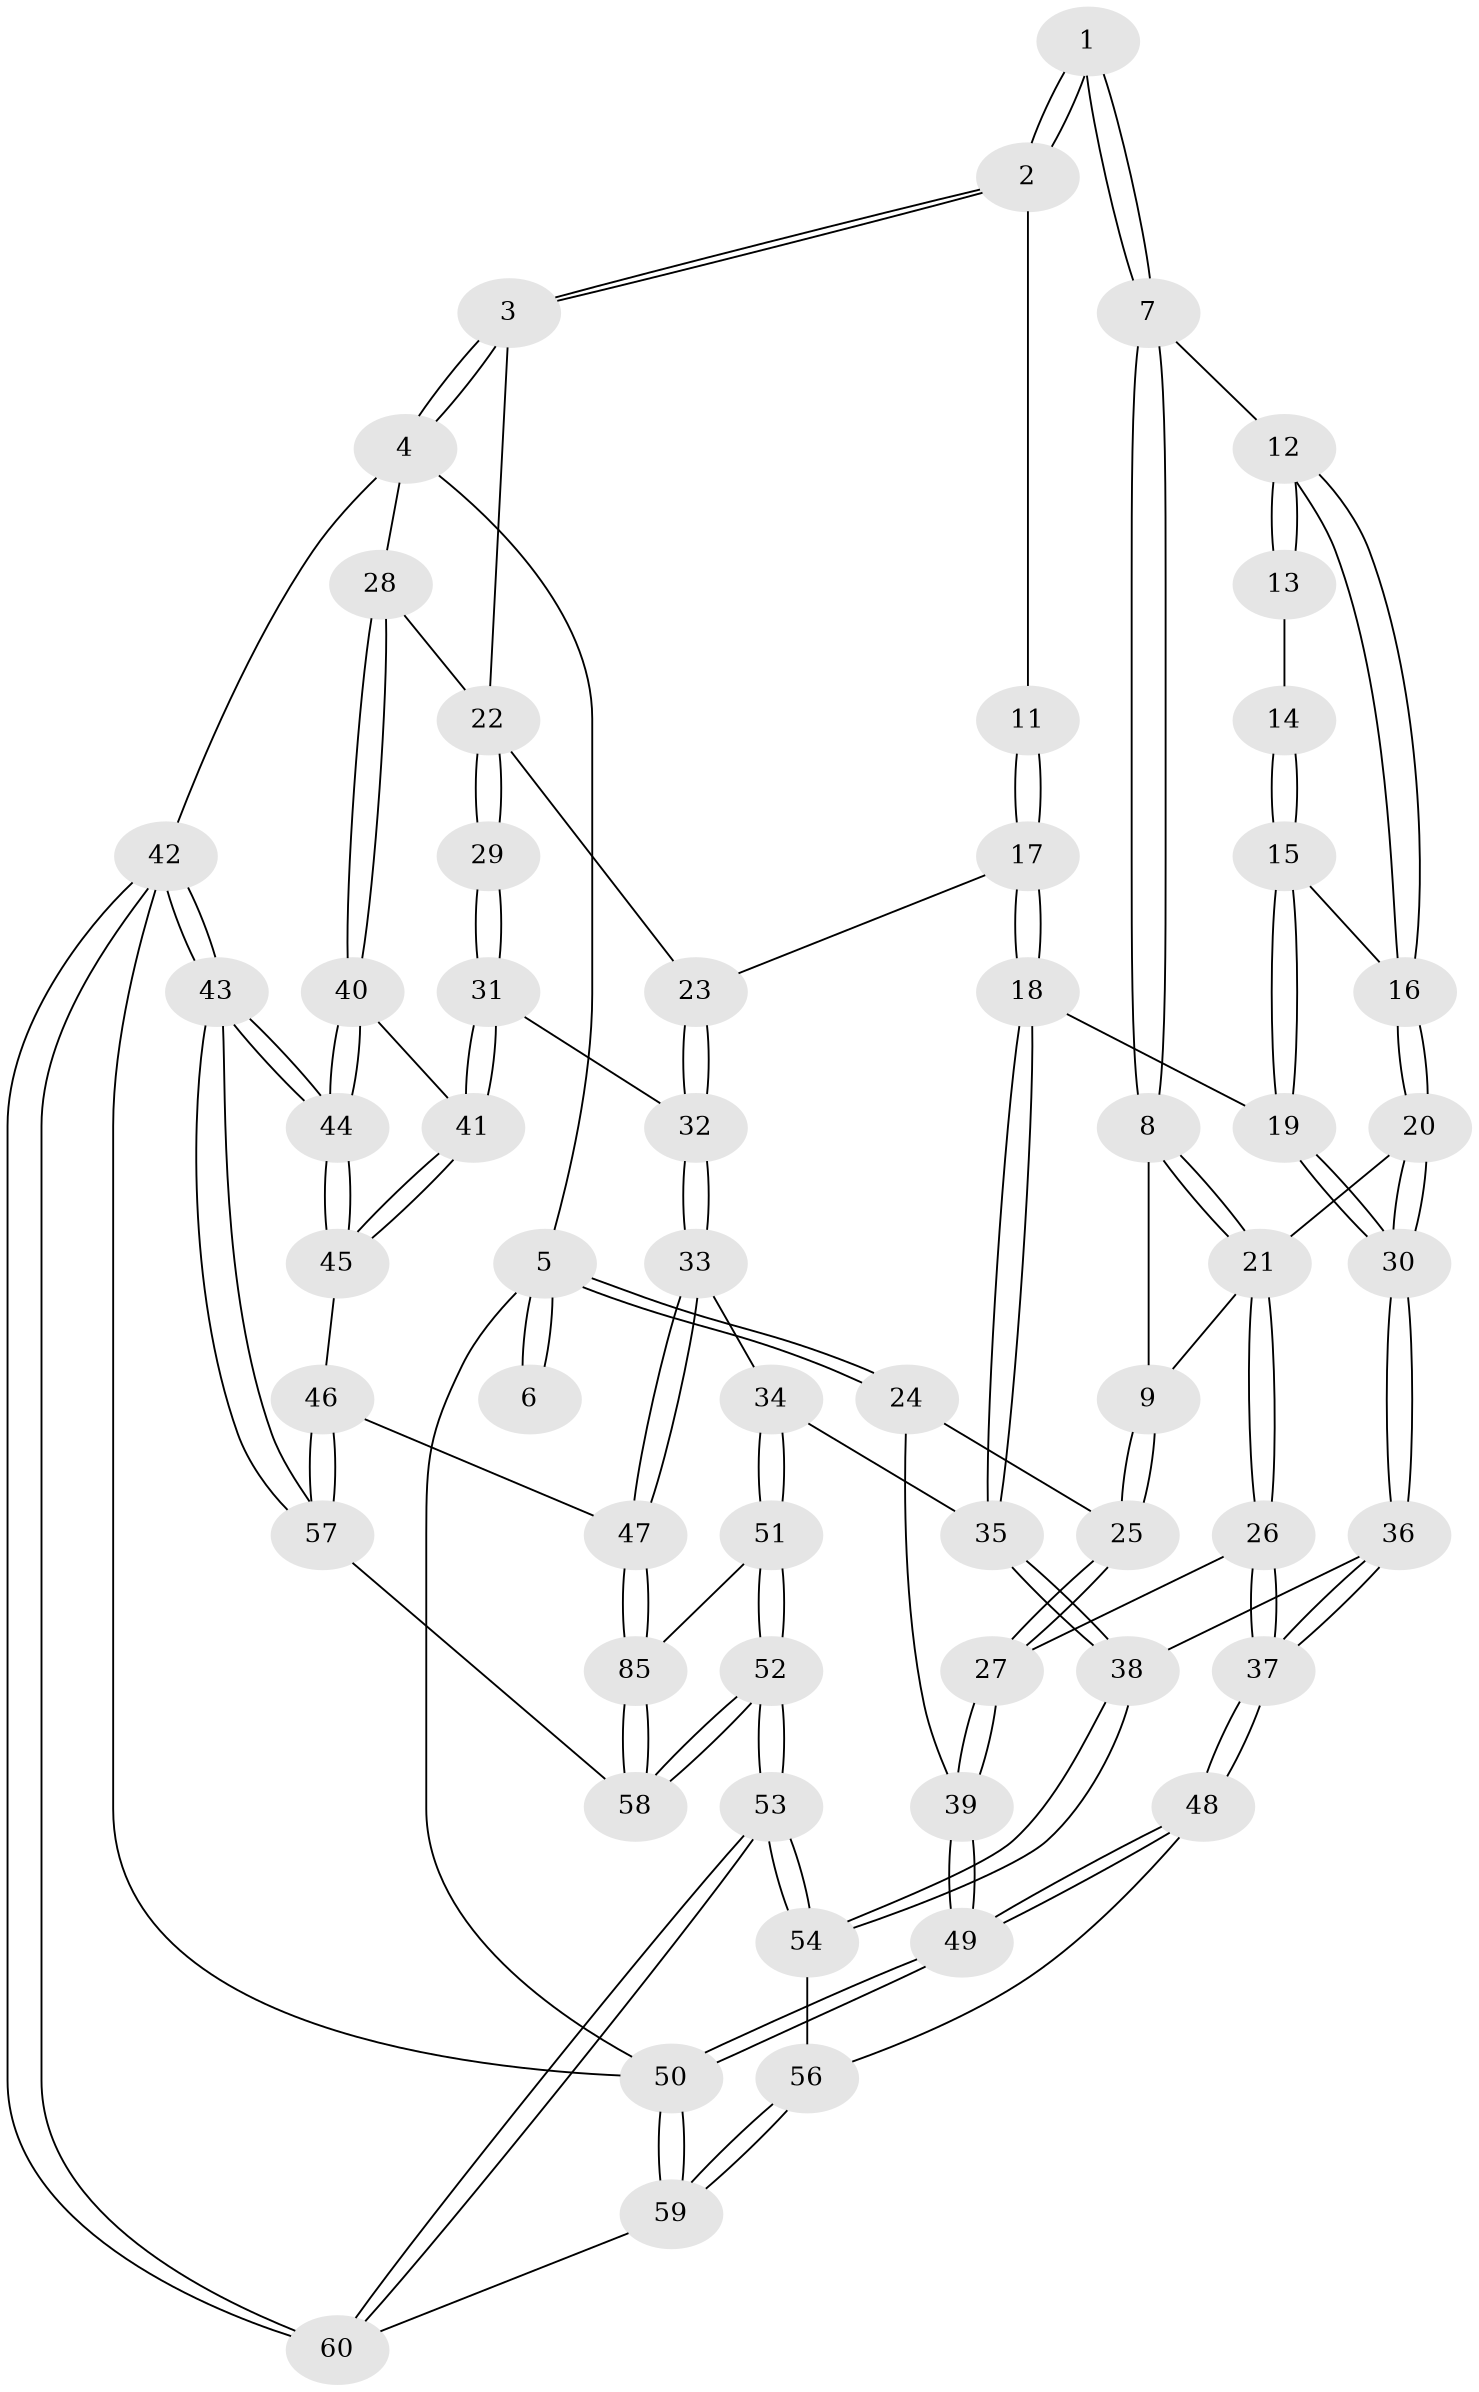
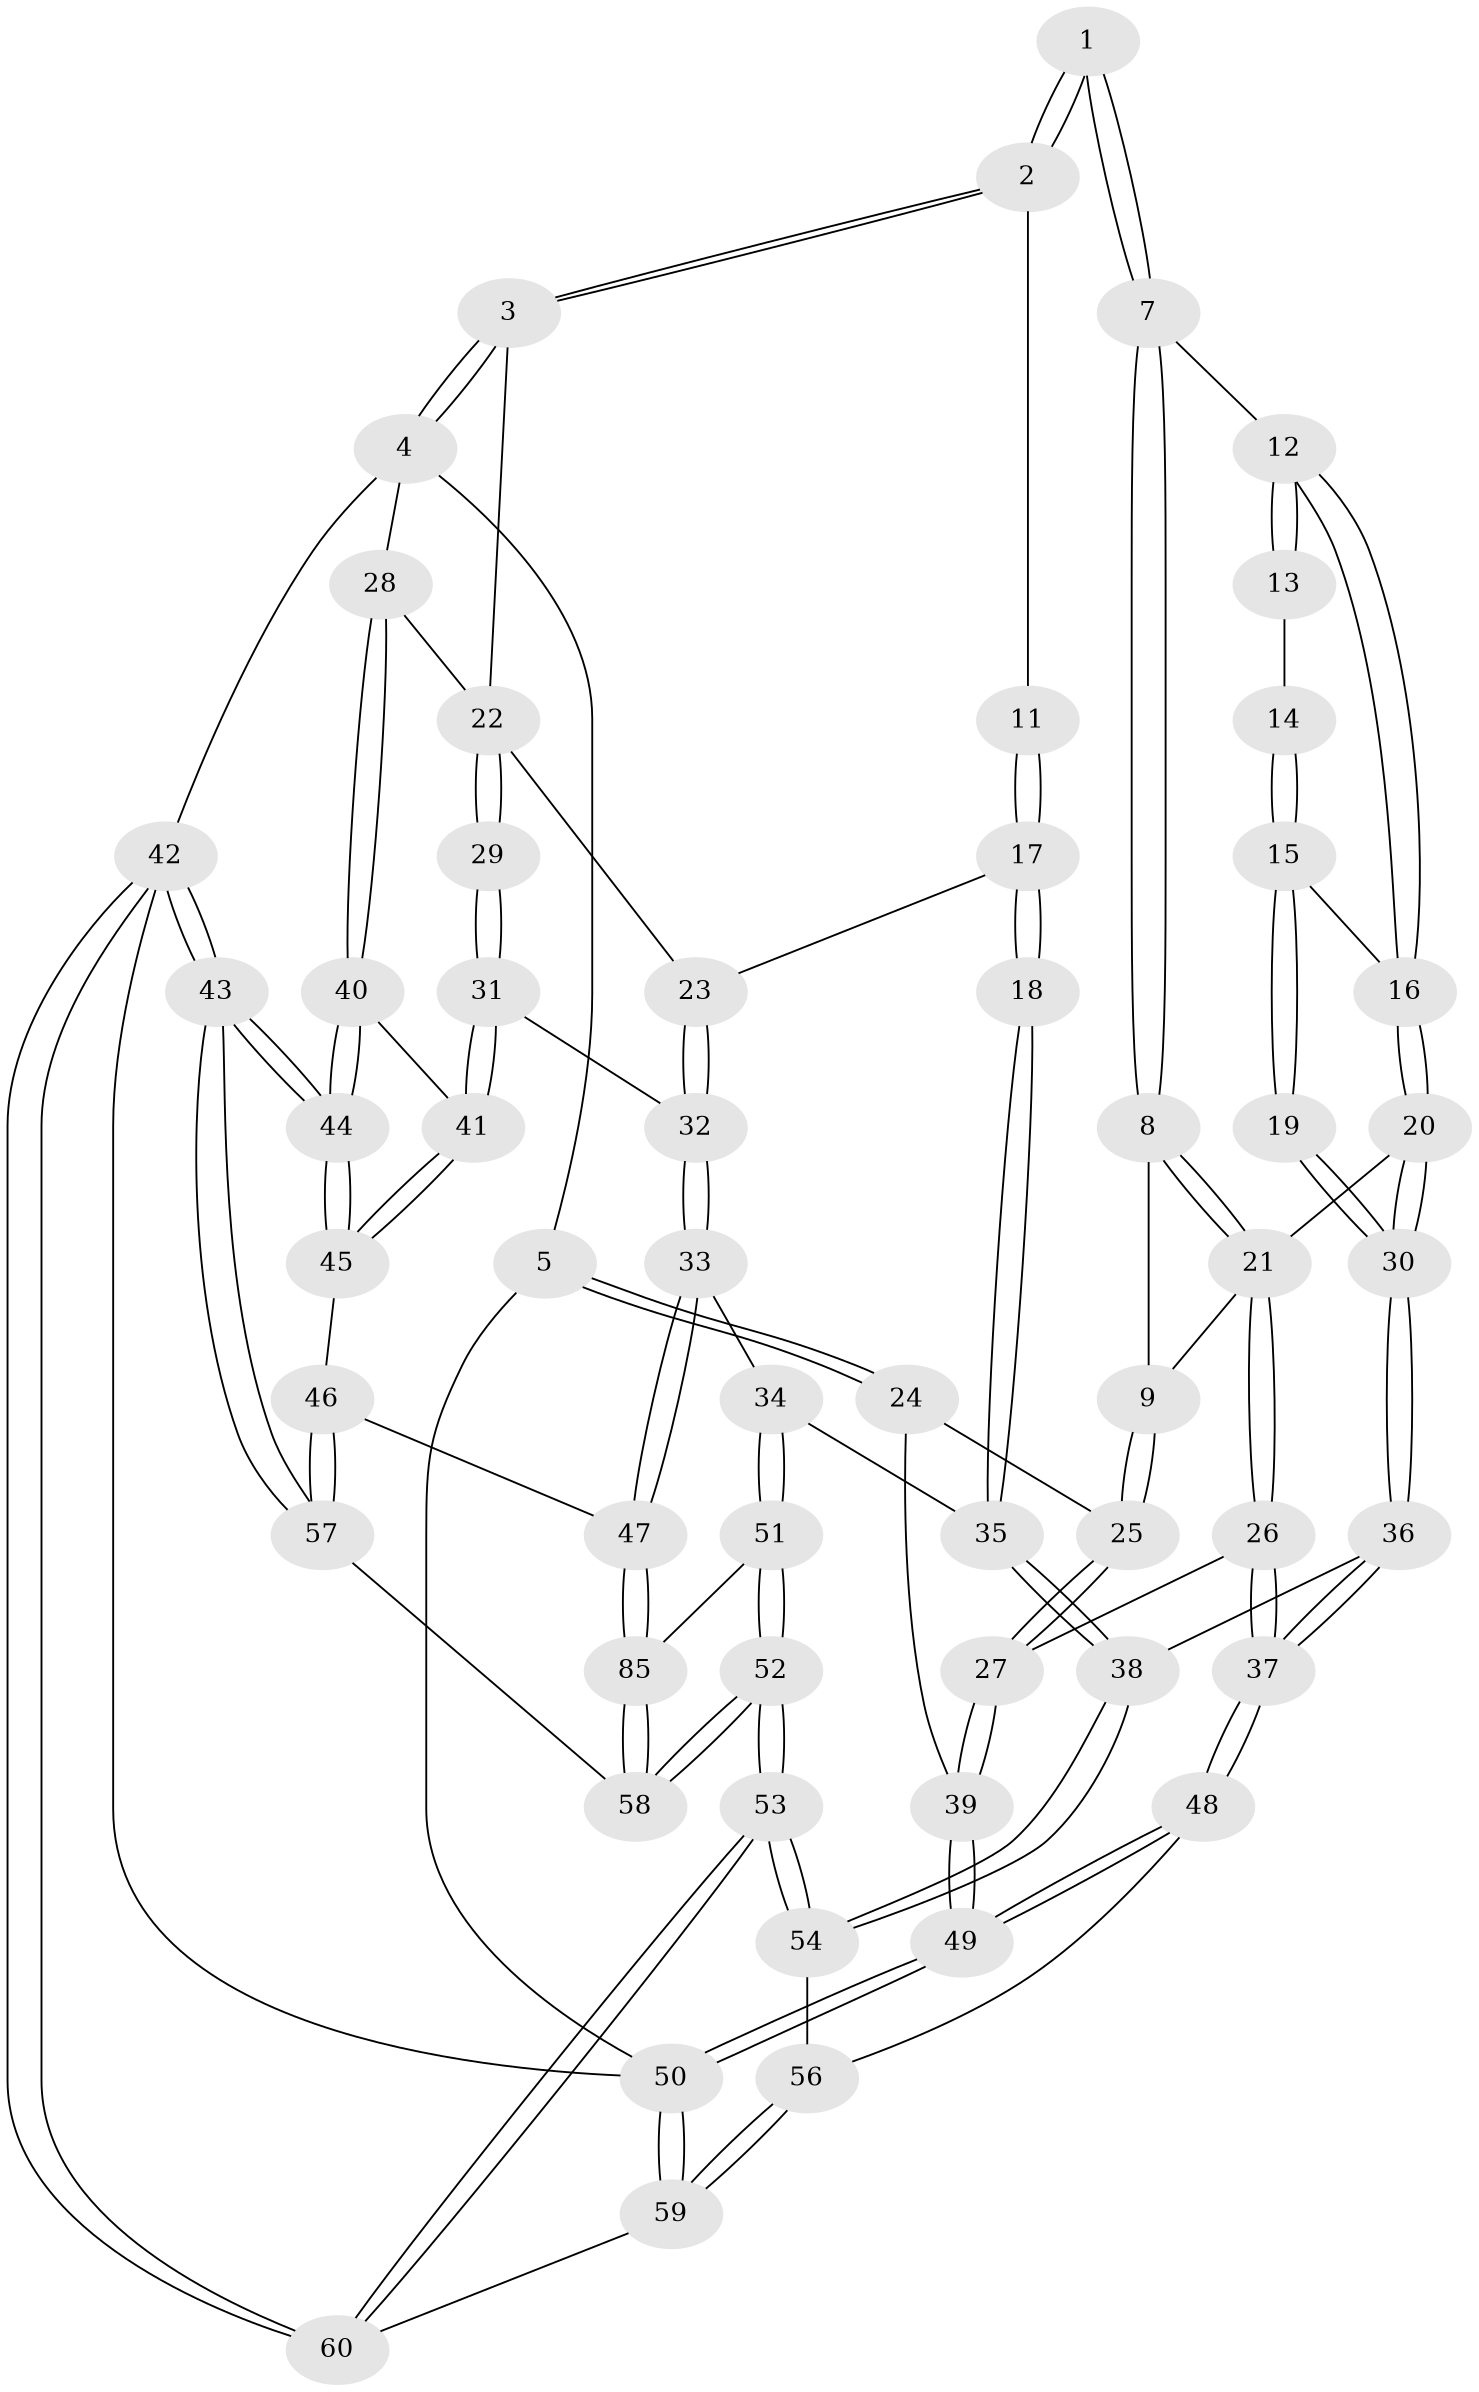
(1147, 1055) -> none
(530, 1399) -> none
